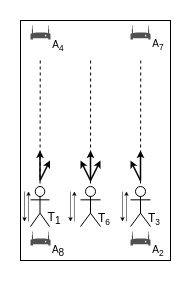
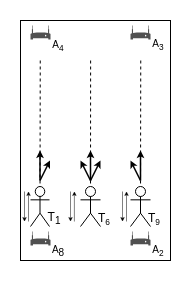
(159, 45) -> (159, 45)
(155, 219) -> (155, 219)
